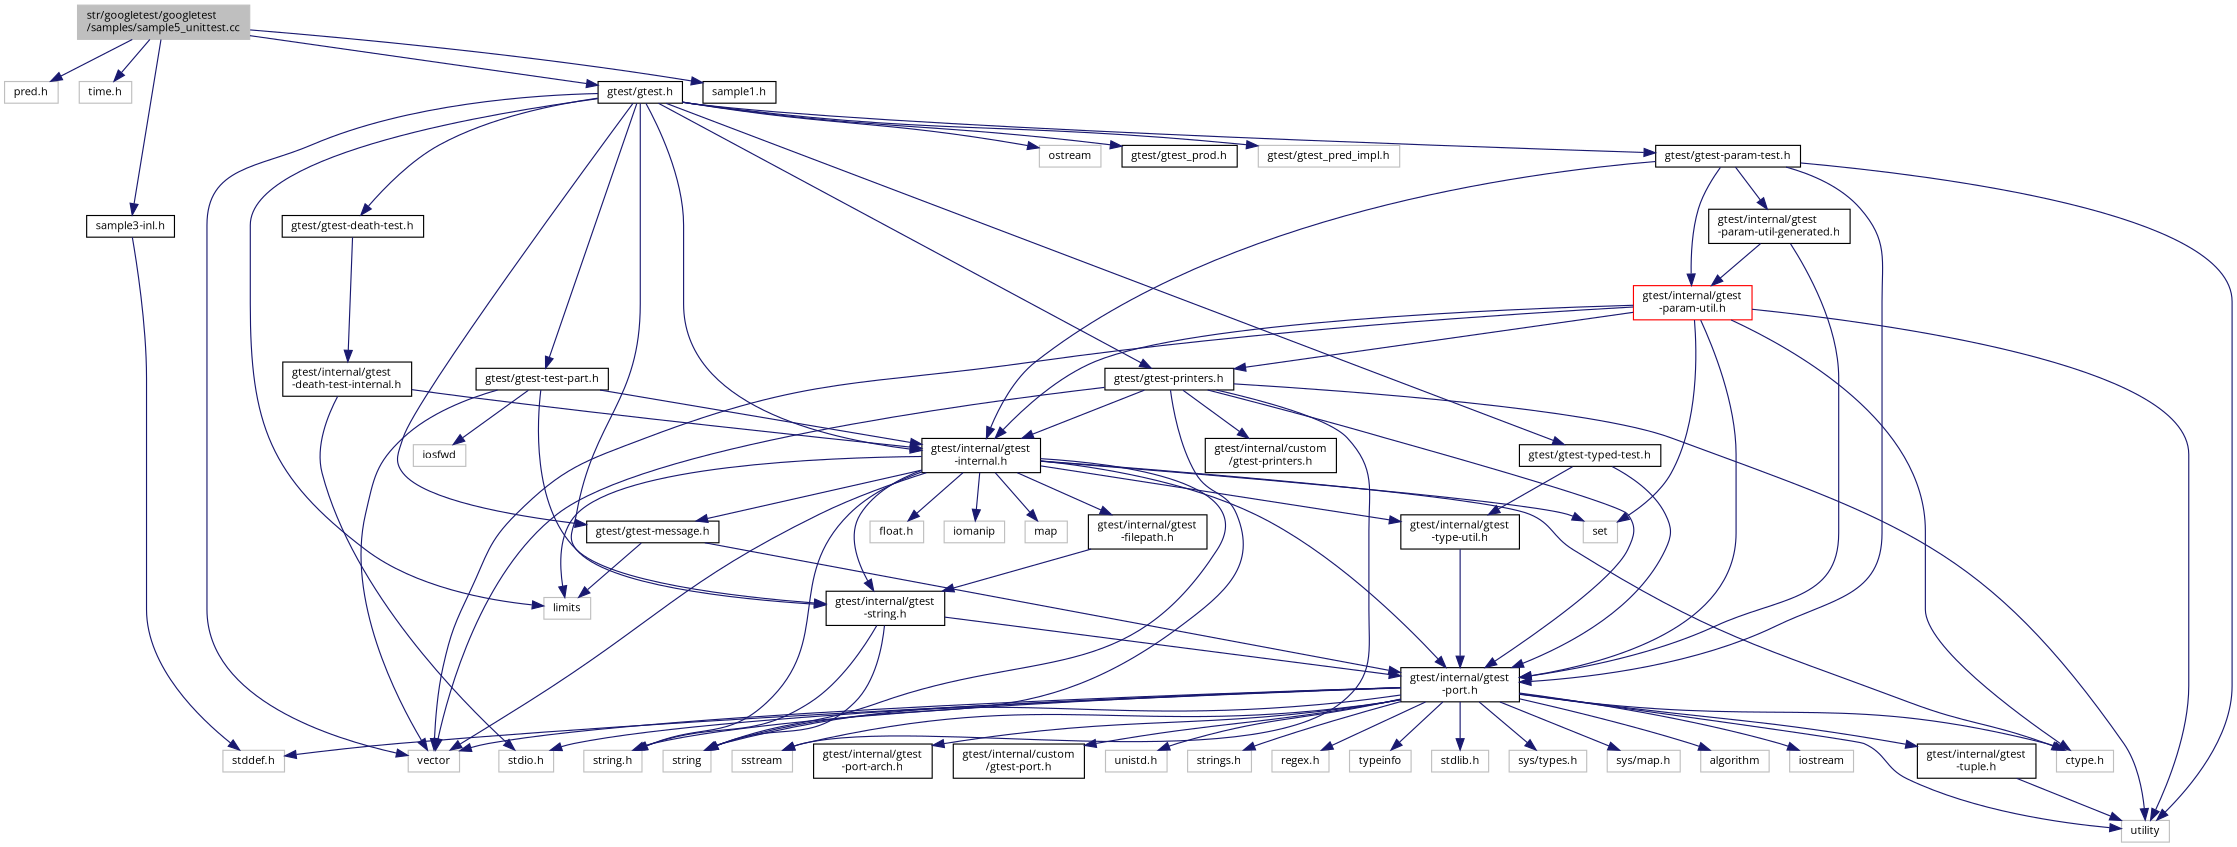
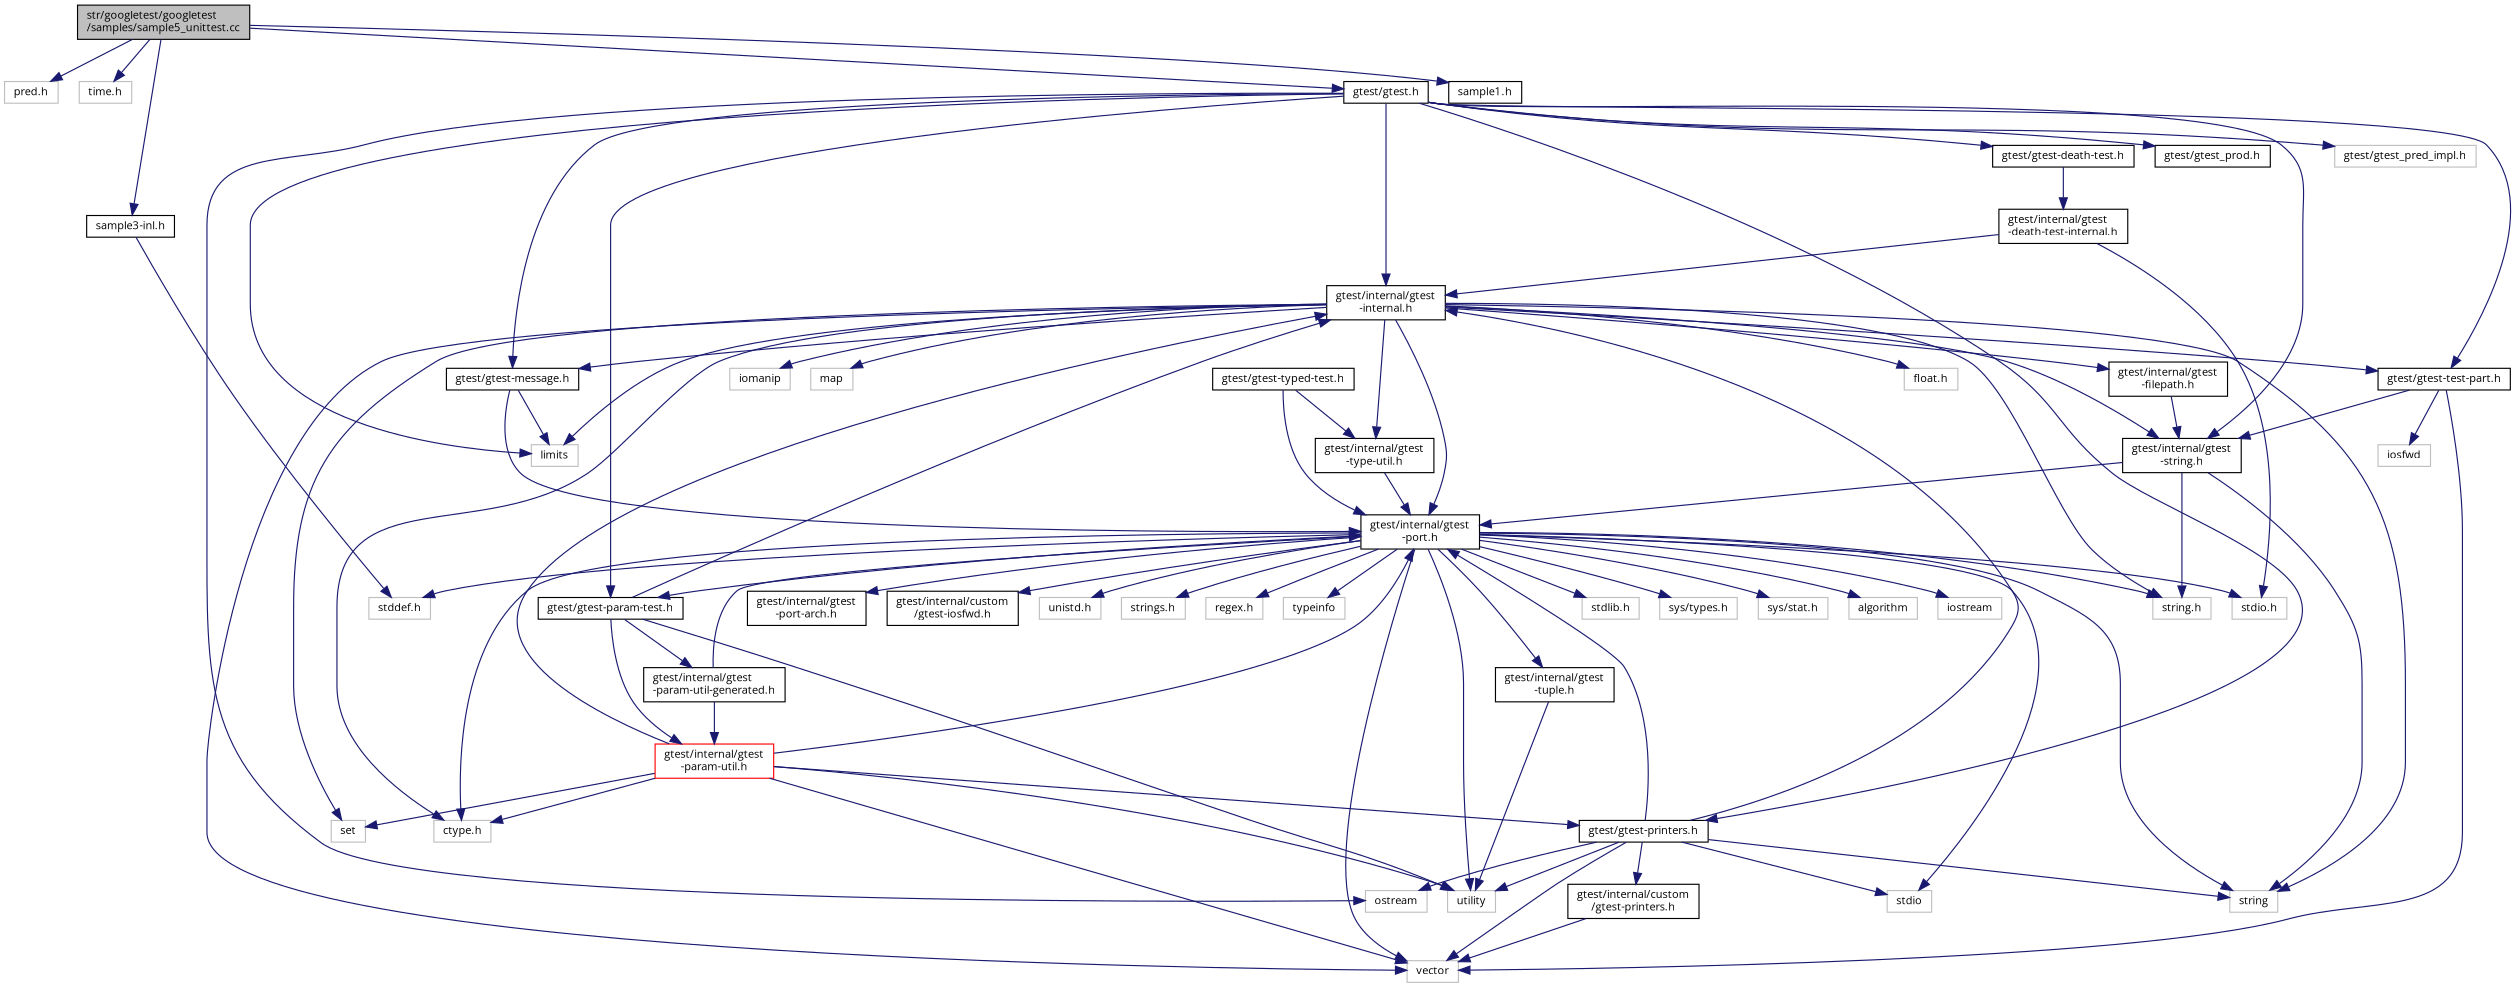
(164, 22) -> (164, 22)
(1110, 272) -> none
(207, 327) -> (1528, 938)
(755, 416) -> (1929, 336)
(1882, 507) -> (1014, 558)
(762, 761) -> (1909, 901)
(1019, 761) -> (953, 608)
(1644, 761) -> (1793, 608)
none -> (1513, 862)
